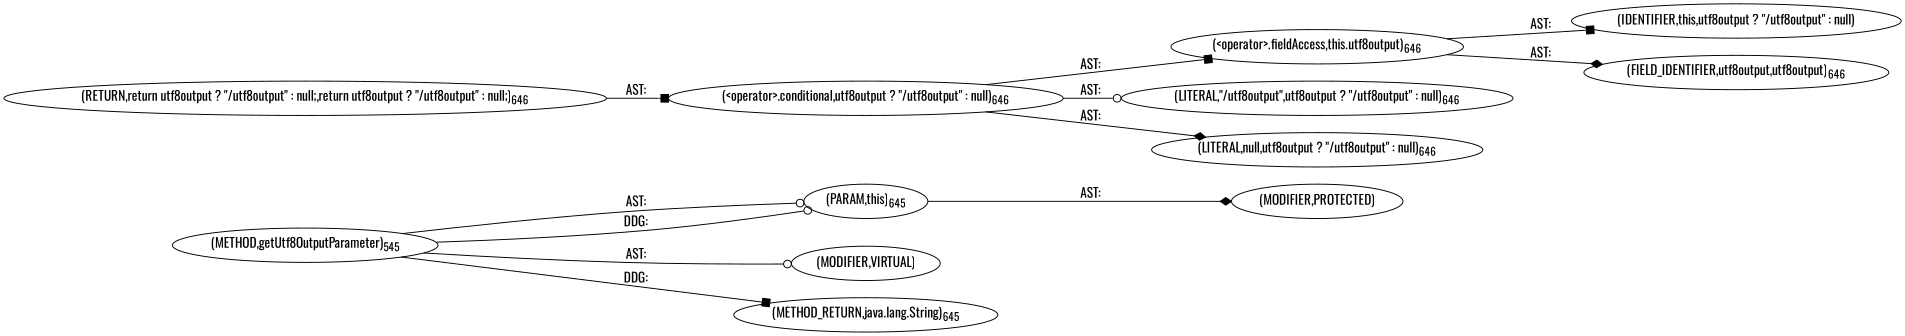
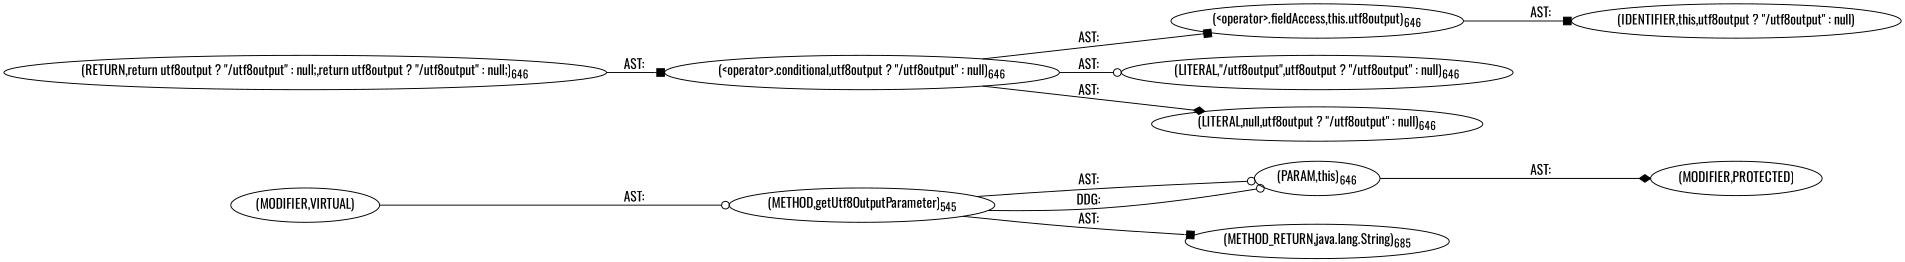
(1736, 73) -> none
(897, 200) -> (1349, 177)
(604, 262) -> (551, 205)
(638, 279) -> (1090, 220)
(951, 313) -> (1403, 240)
